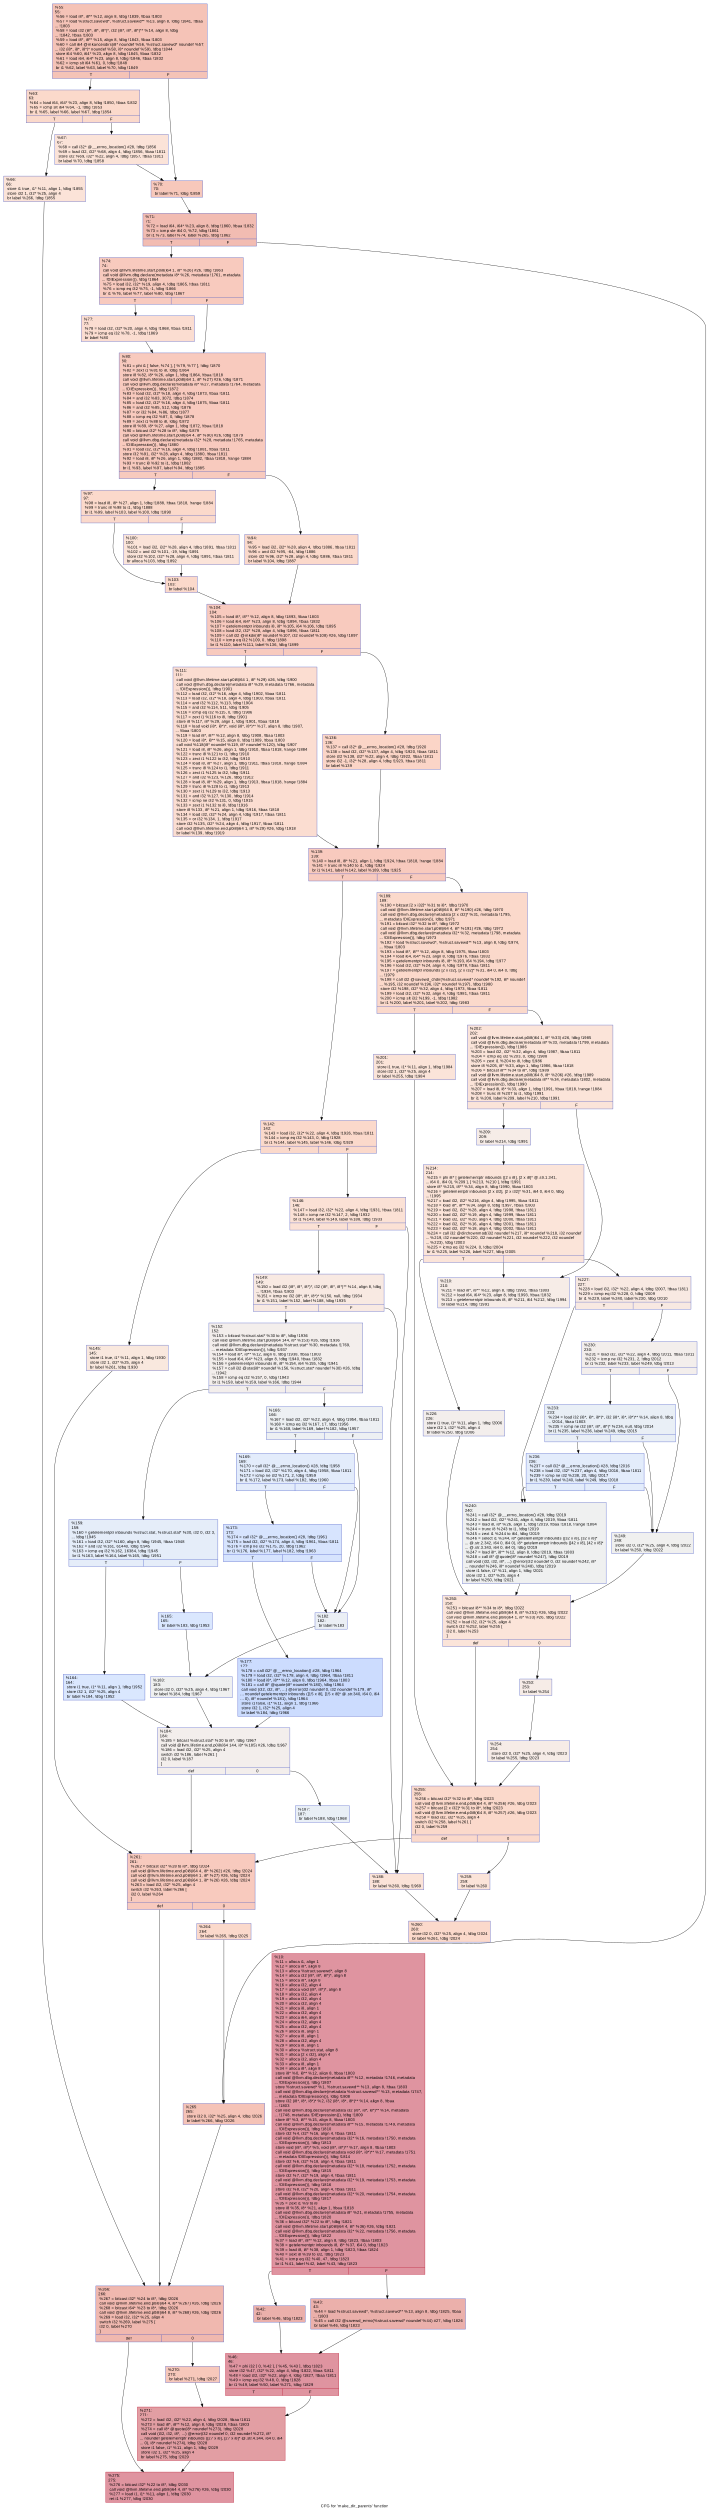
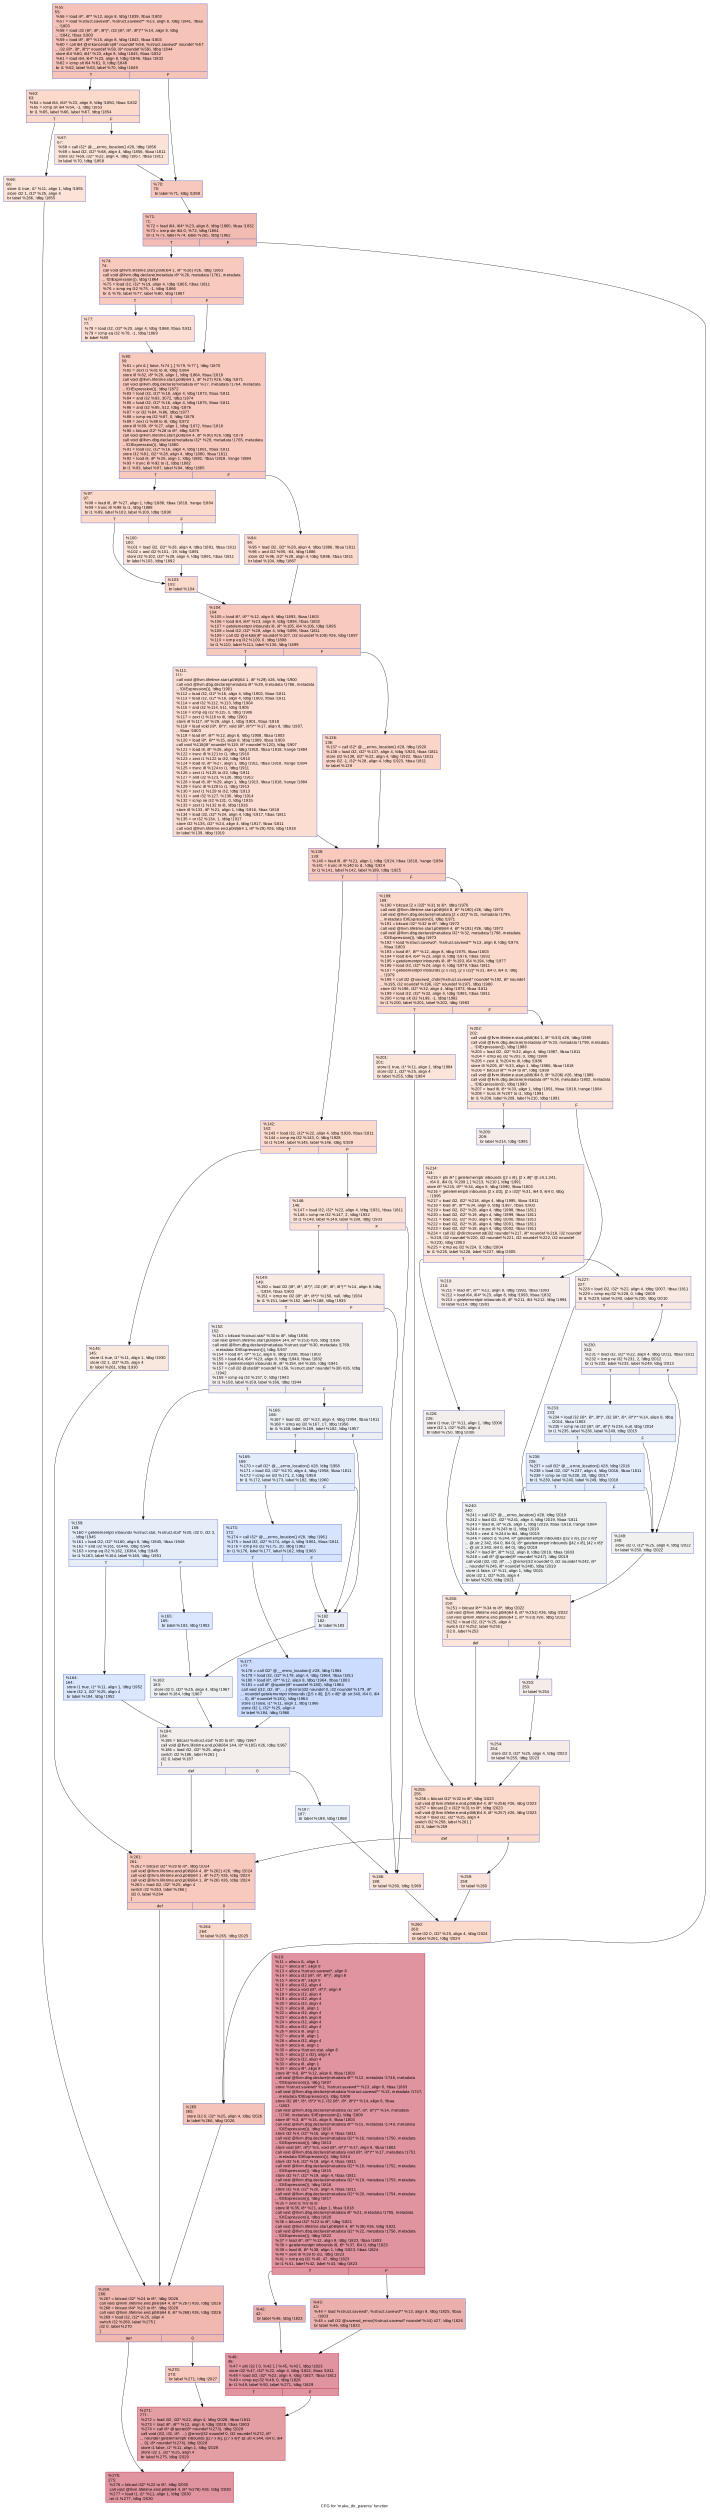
(151, 561) -> (150, 561)
